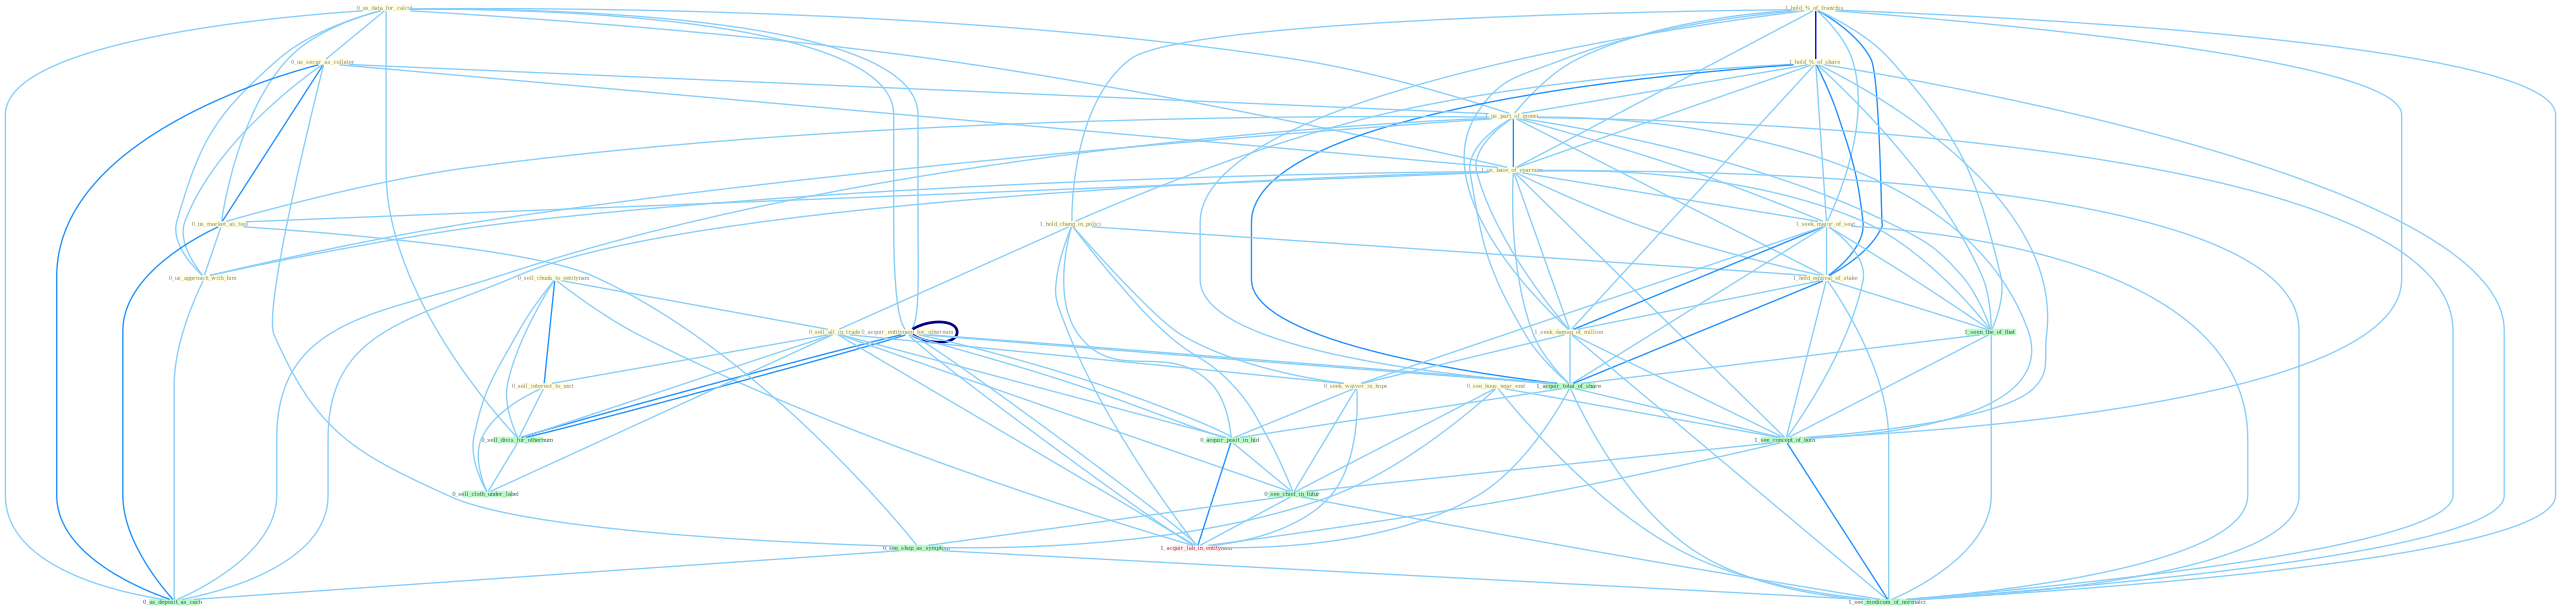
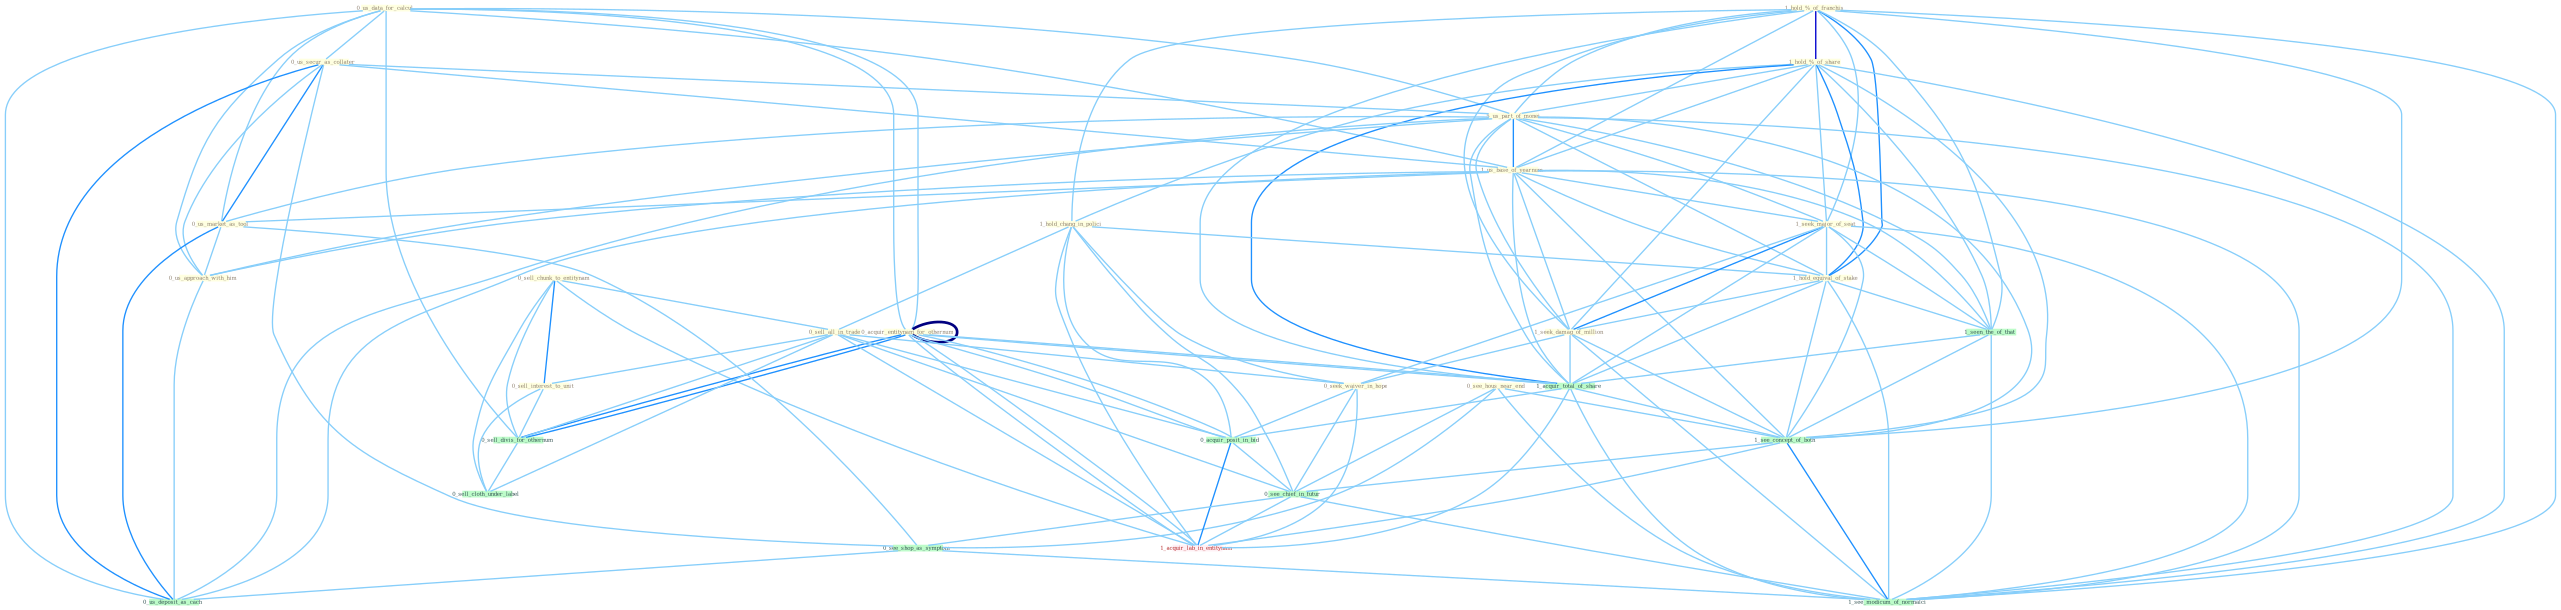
(1513, 116) -> (1513, 116)
(1698, 332) -> (1698, 332)
